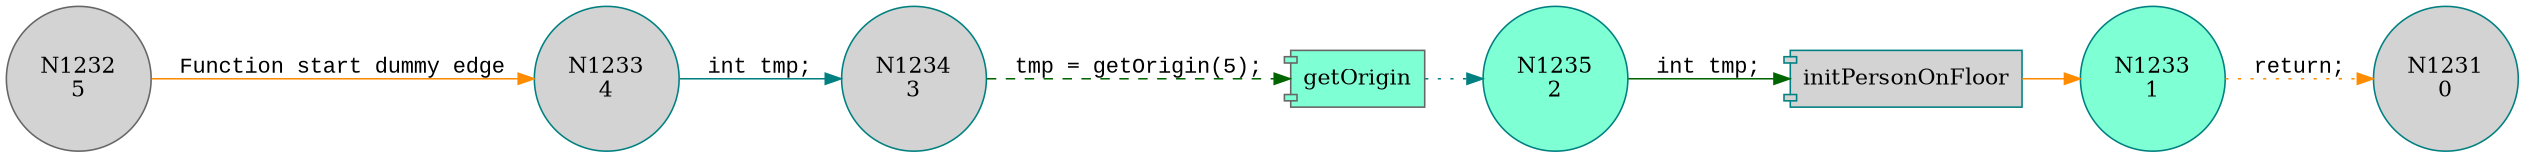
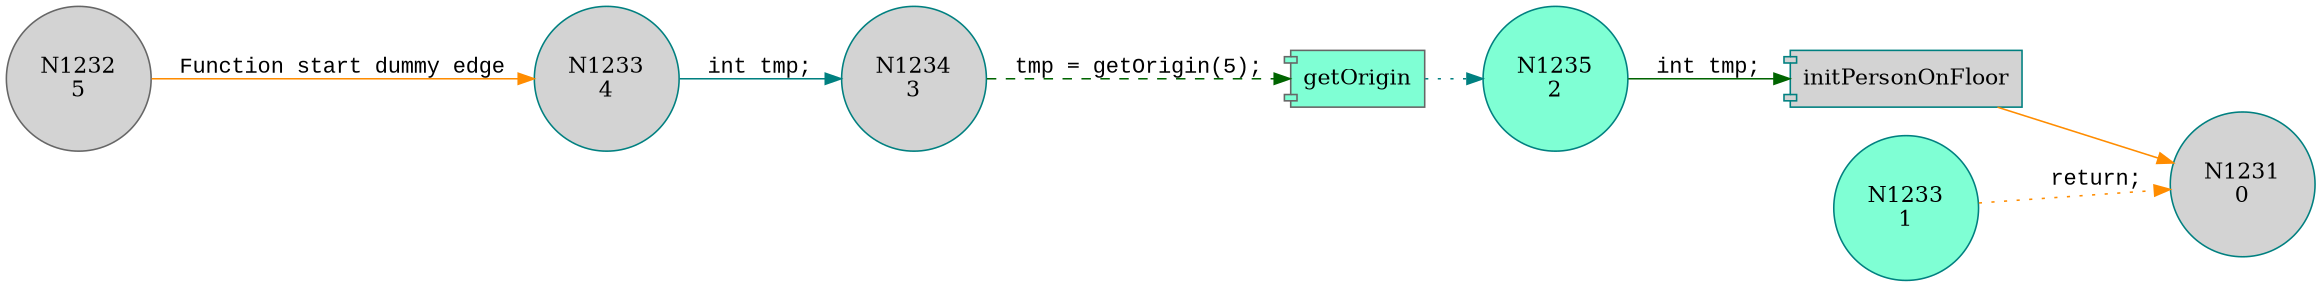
(2043, 79) -> (2078, 133)
